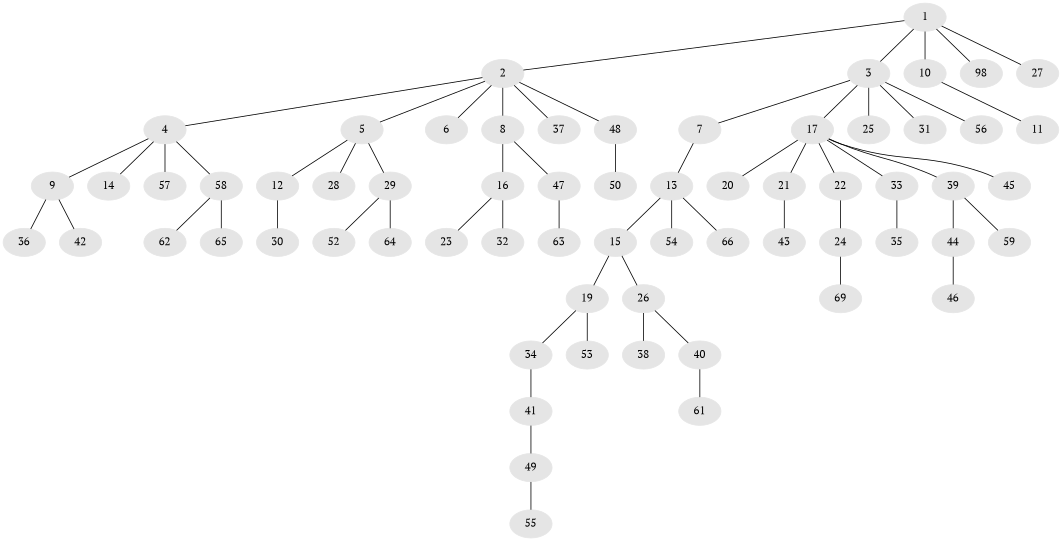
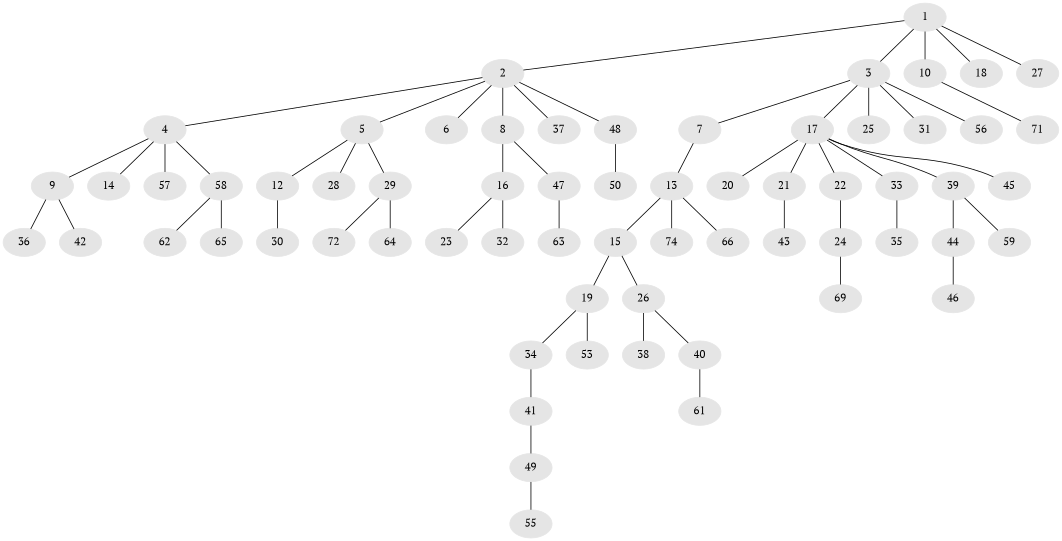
(981, 74) -> (981, 74)
(1038, 130) -> (1038, 130)
(334, 242) -> (334, 242)
(672, 242) -> (672, 242)
